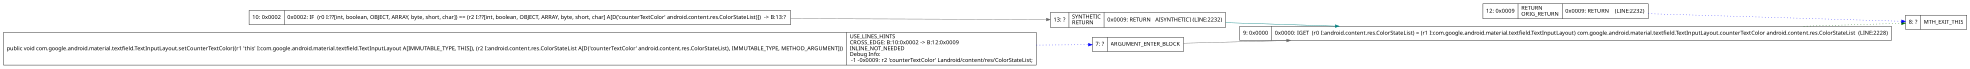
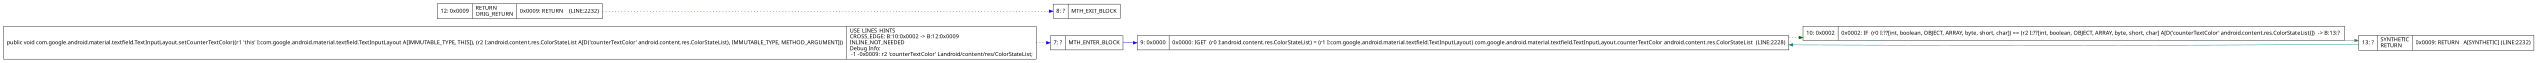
(1944, 22) -> (1094, 11)
(1853, 25) -> (1794, 38)
(1235, 42) -> (1128, 43)
(1145, 44) -> (1094, 43)
